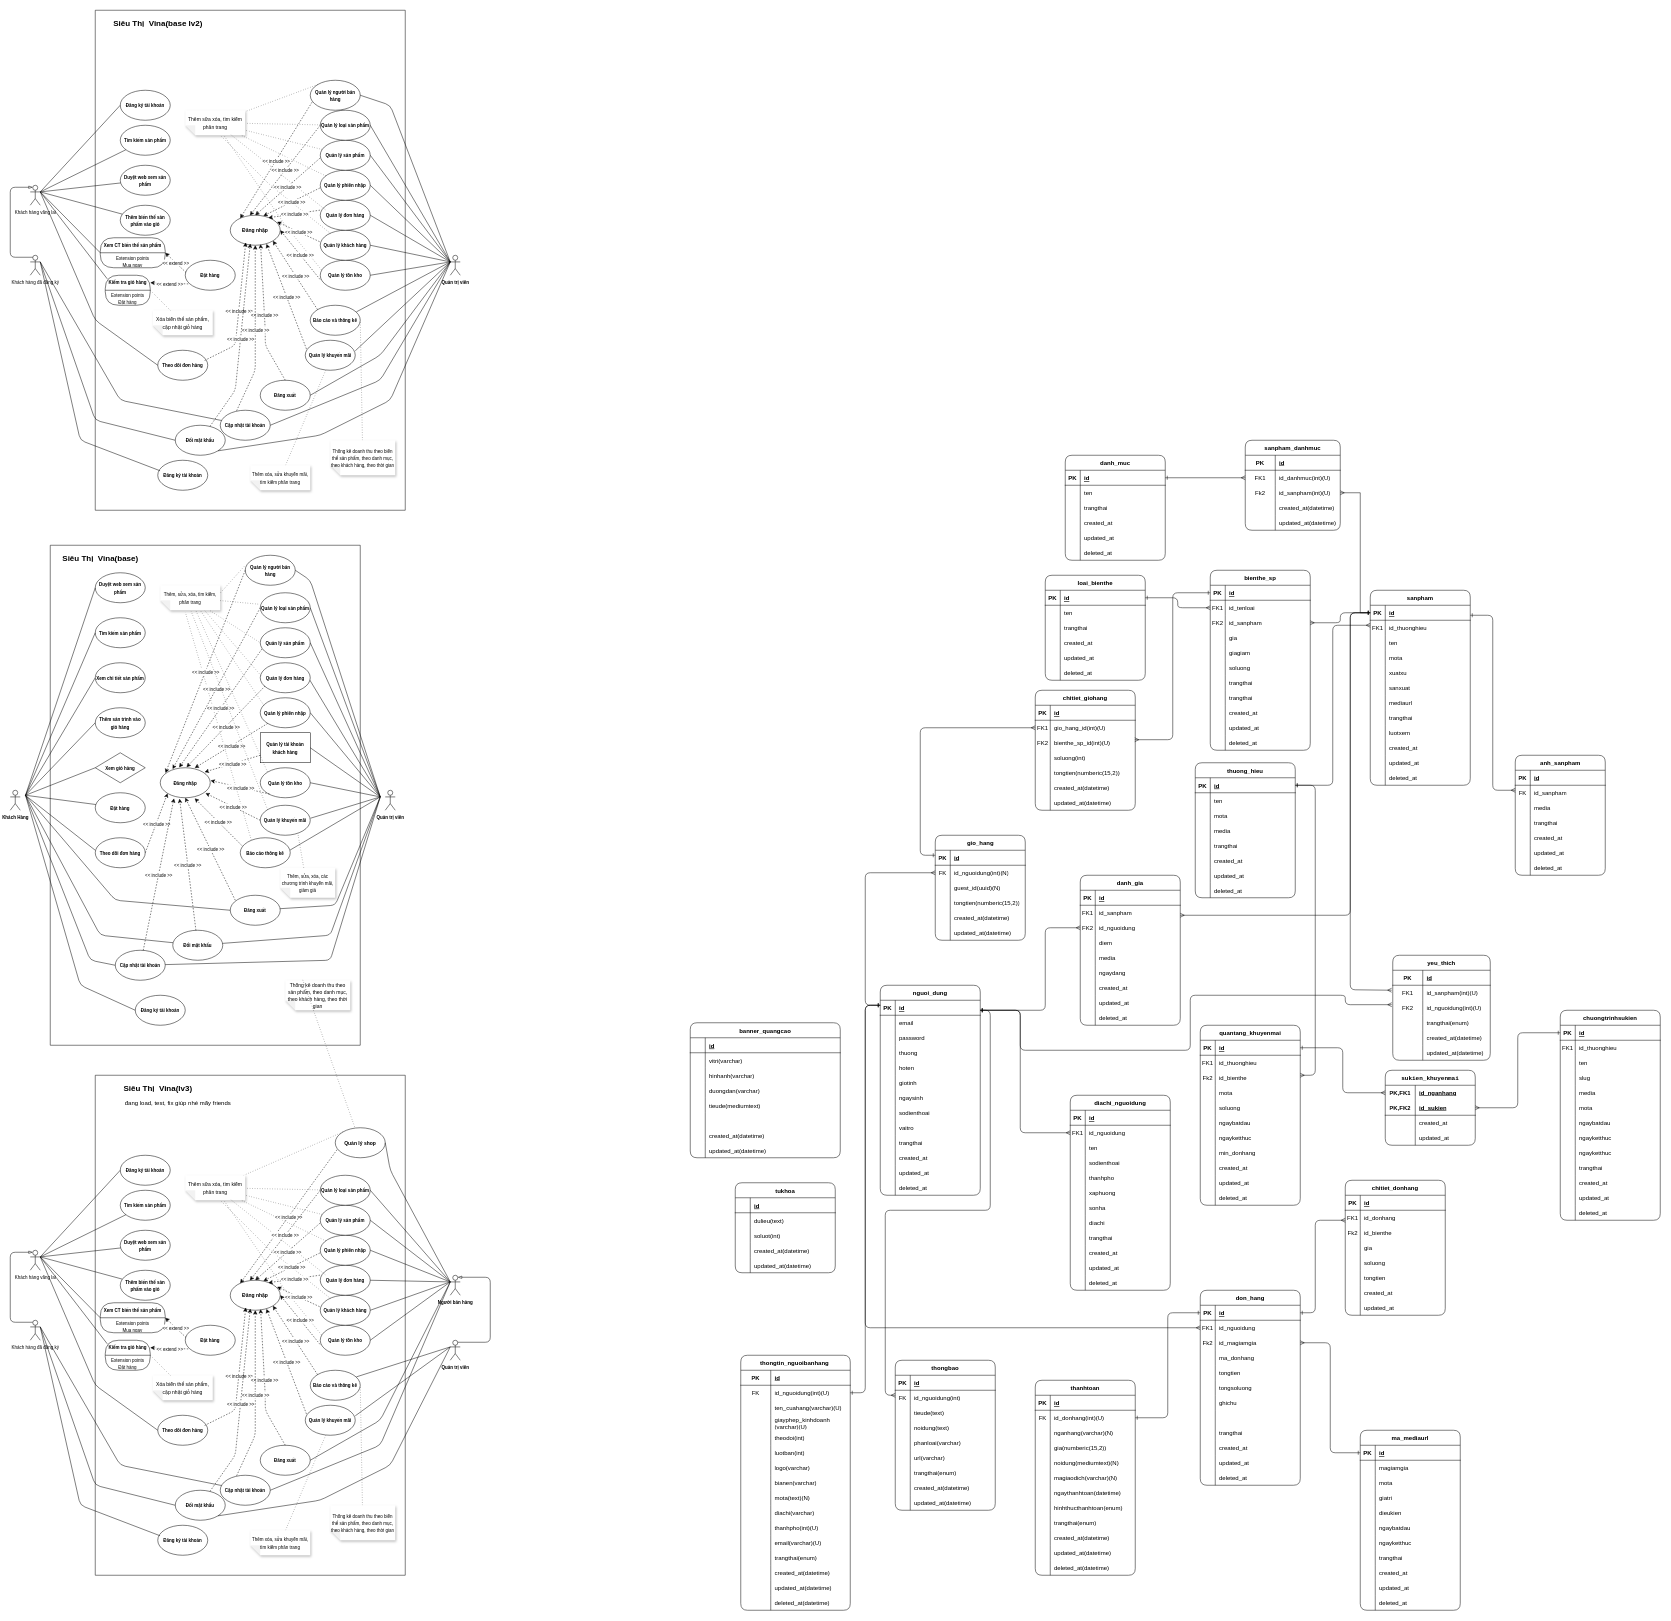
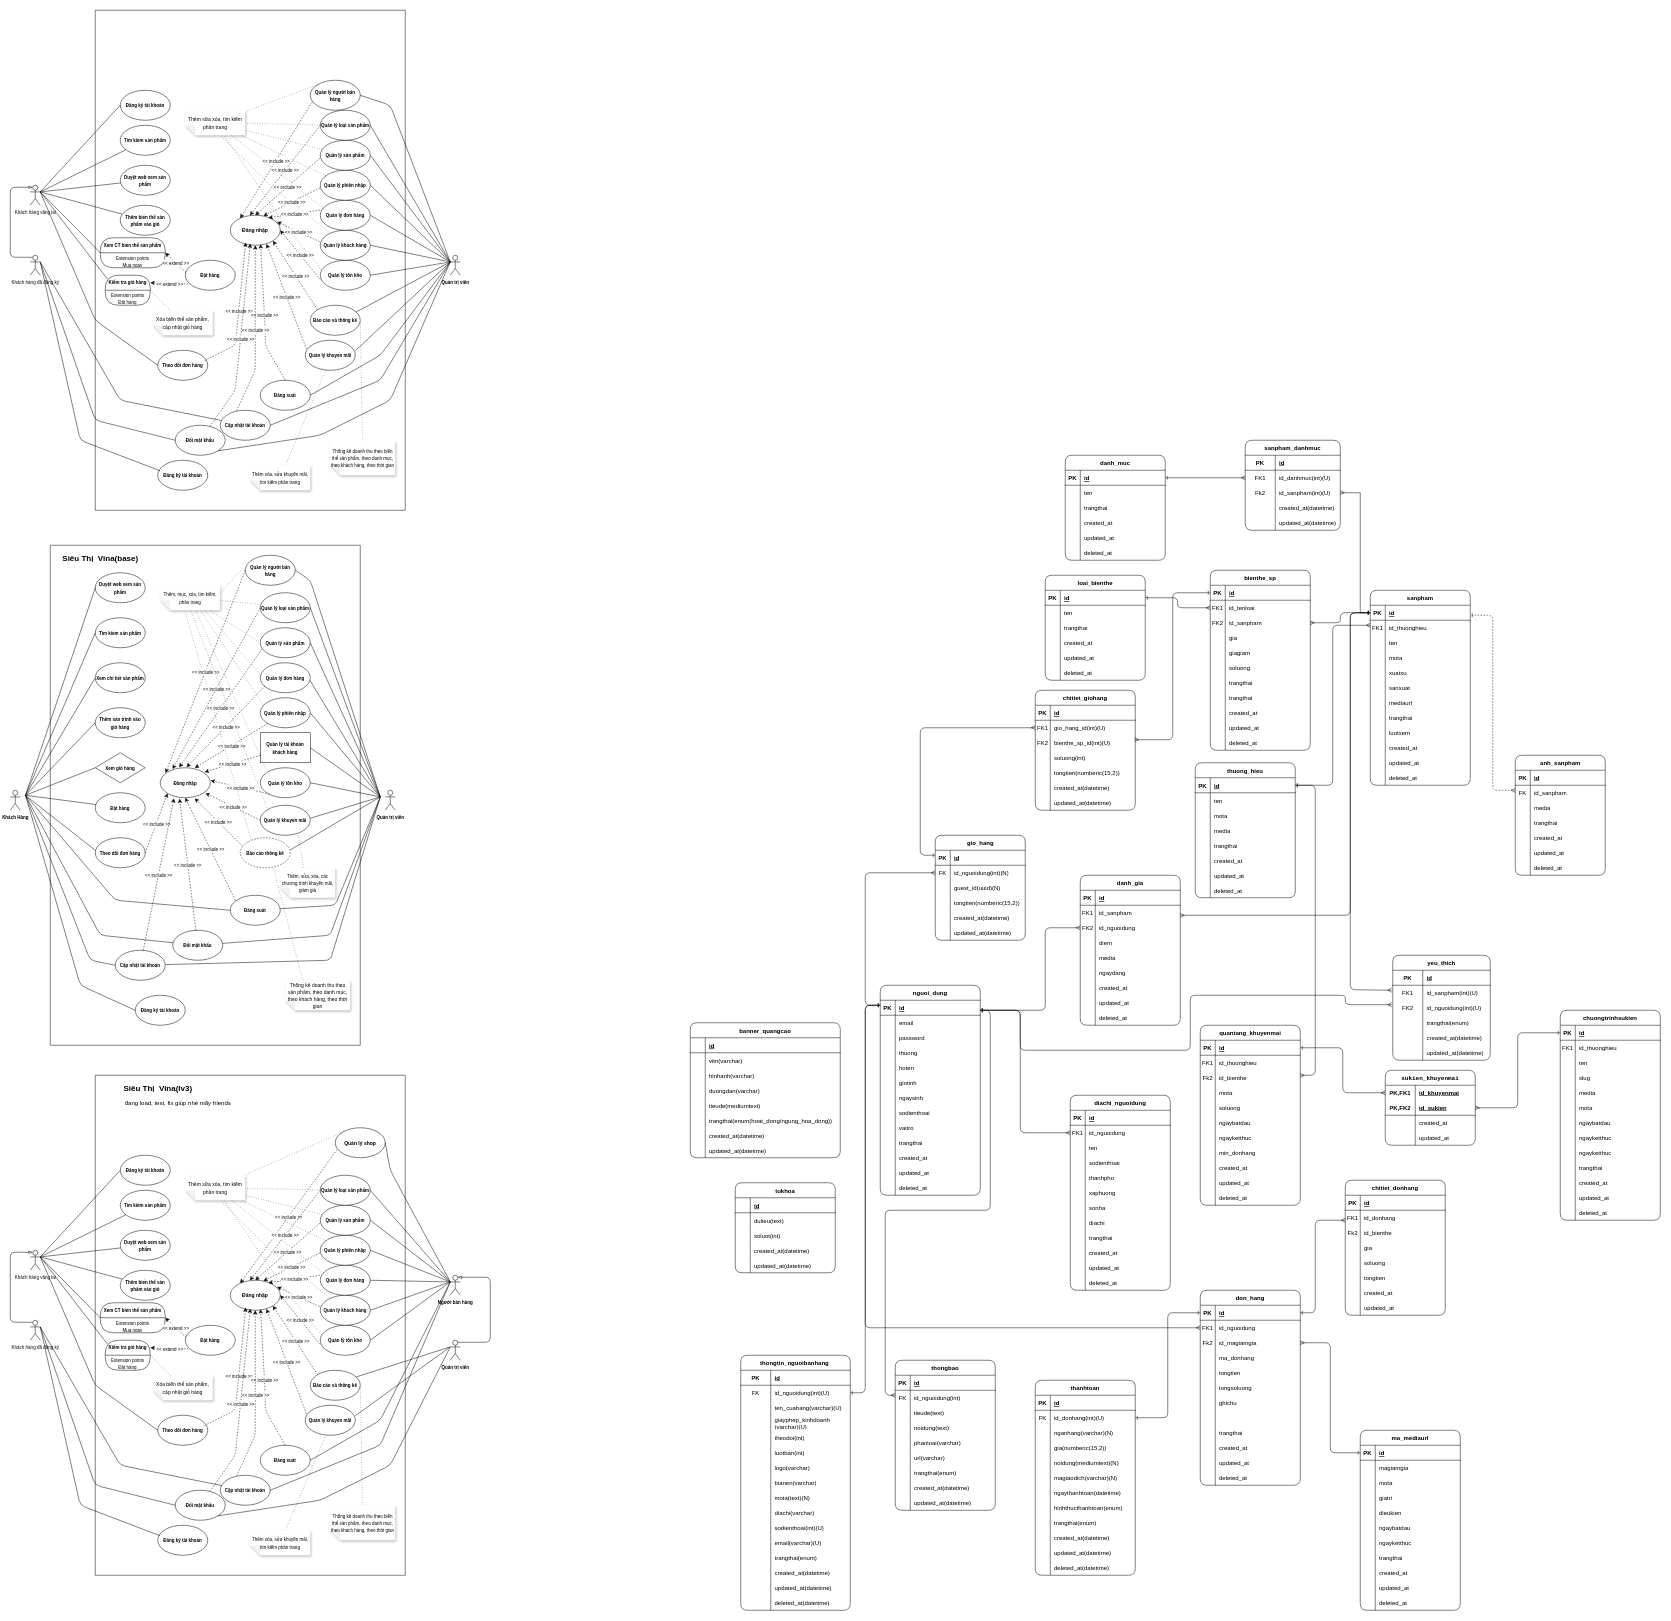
(158, 23) -> none
(190, 598) -> (190, 598)
(1493, 703) -> (1493, 703)
(265, 853) -> (265, 853)
(329, 1054) -> (282, 902)
(1437, 1093) -> (1438, 1093)
none -> (773, 1120)
(801, 1528) -> (804, 1528)
